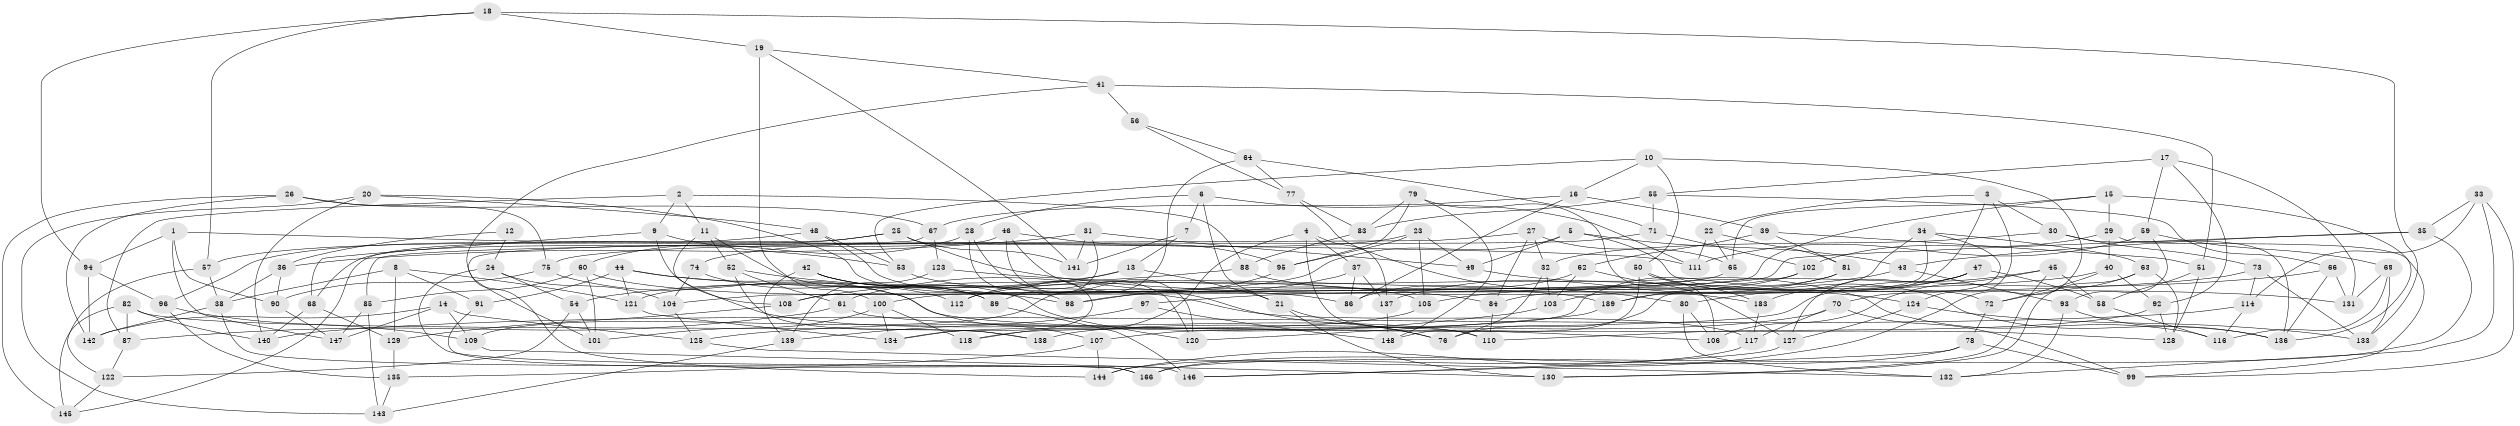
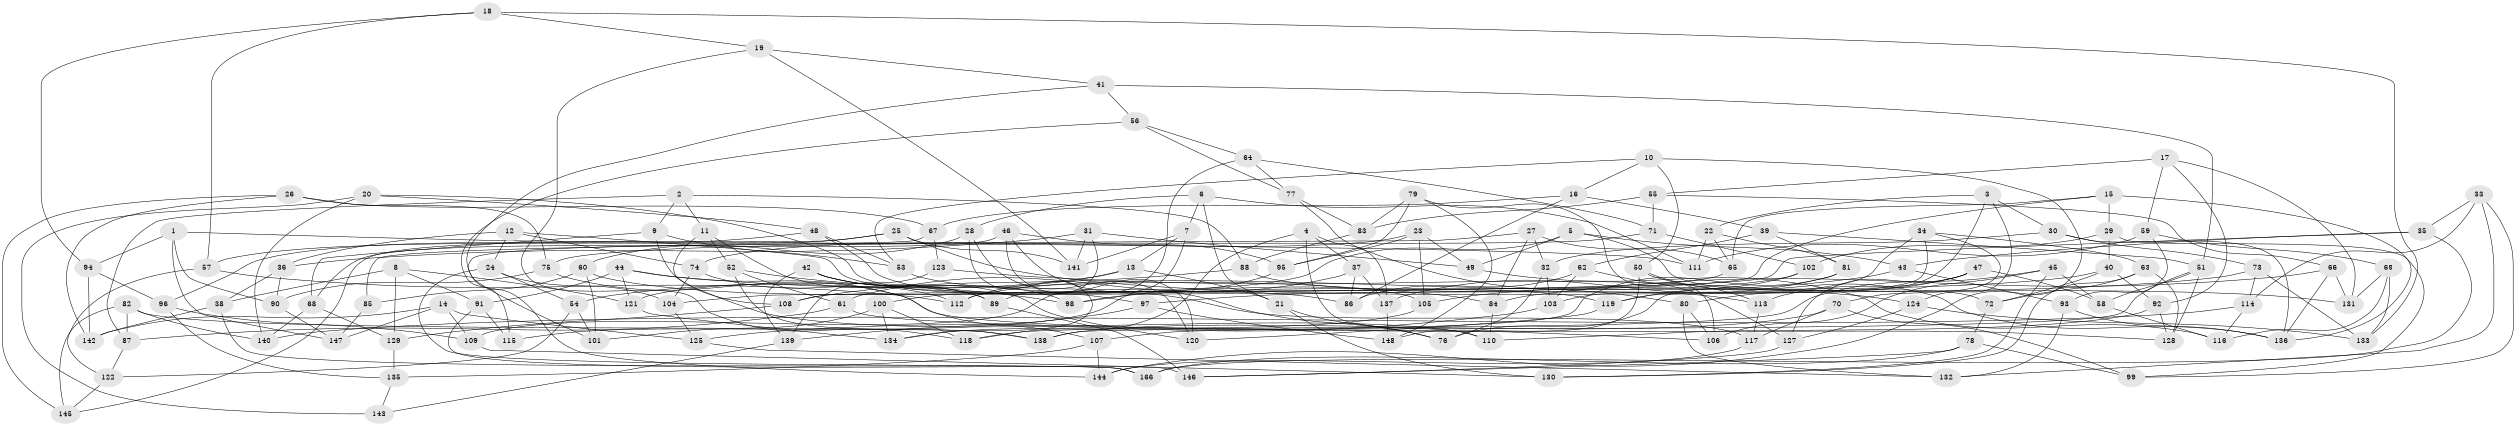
(759, 215) -> (523, 268)
none -> (634, 256)
none -> (831, 262)
(215, 291) -> (473, 287)
(1608, 304) -> (1608, 304)
(1761, 304) -> (1761, 304)
none -> (1800, 327)
none -> (509, 341)
(372, 357) -> none
